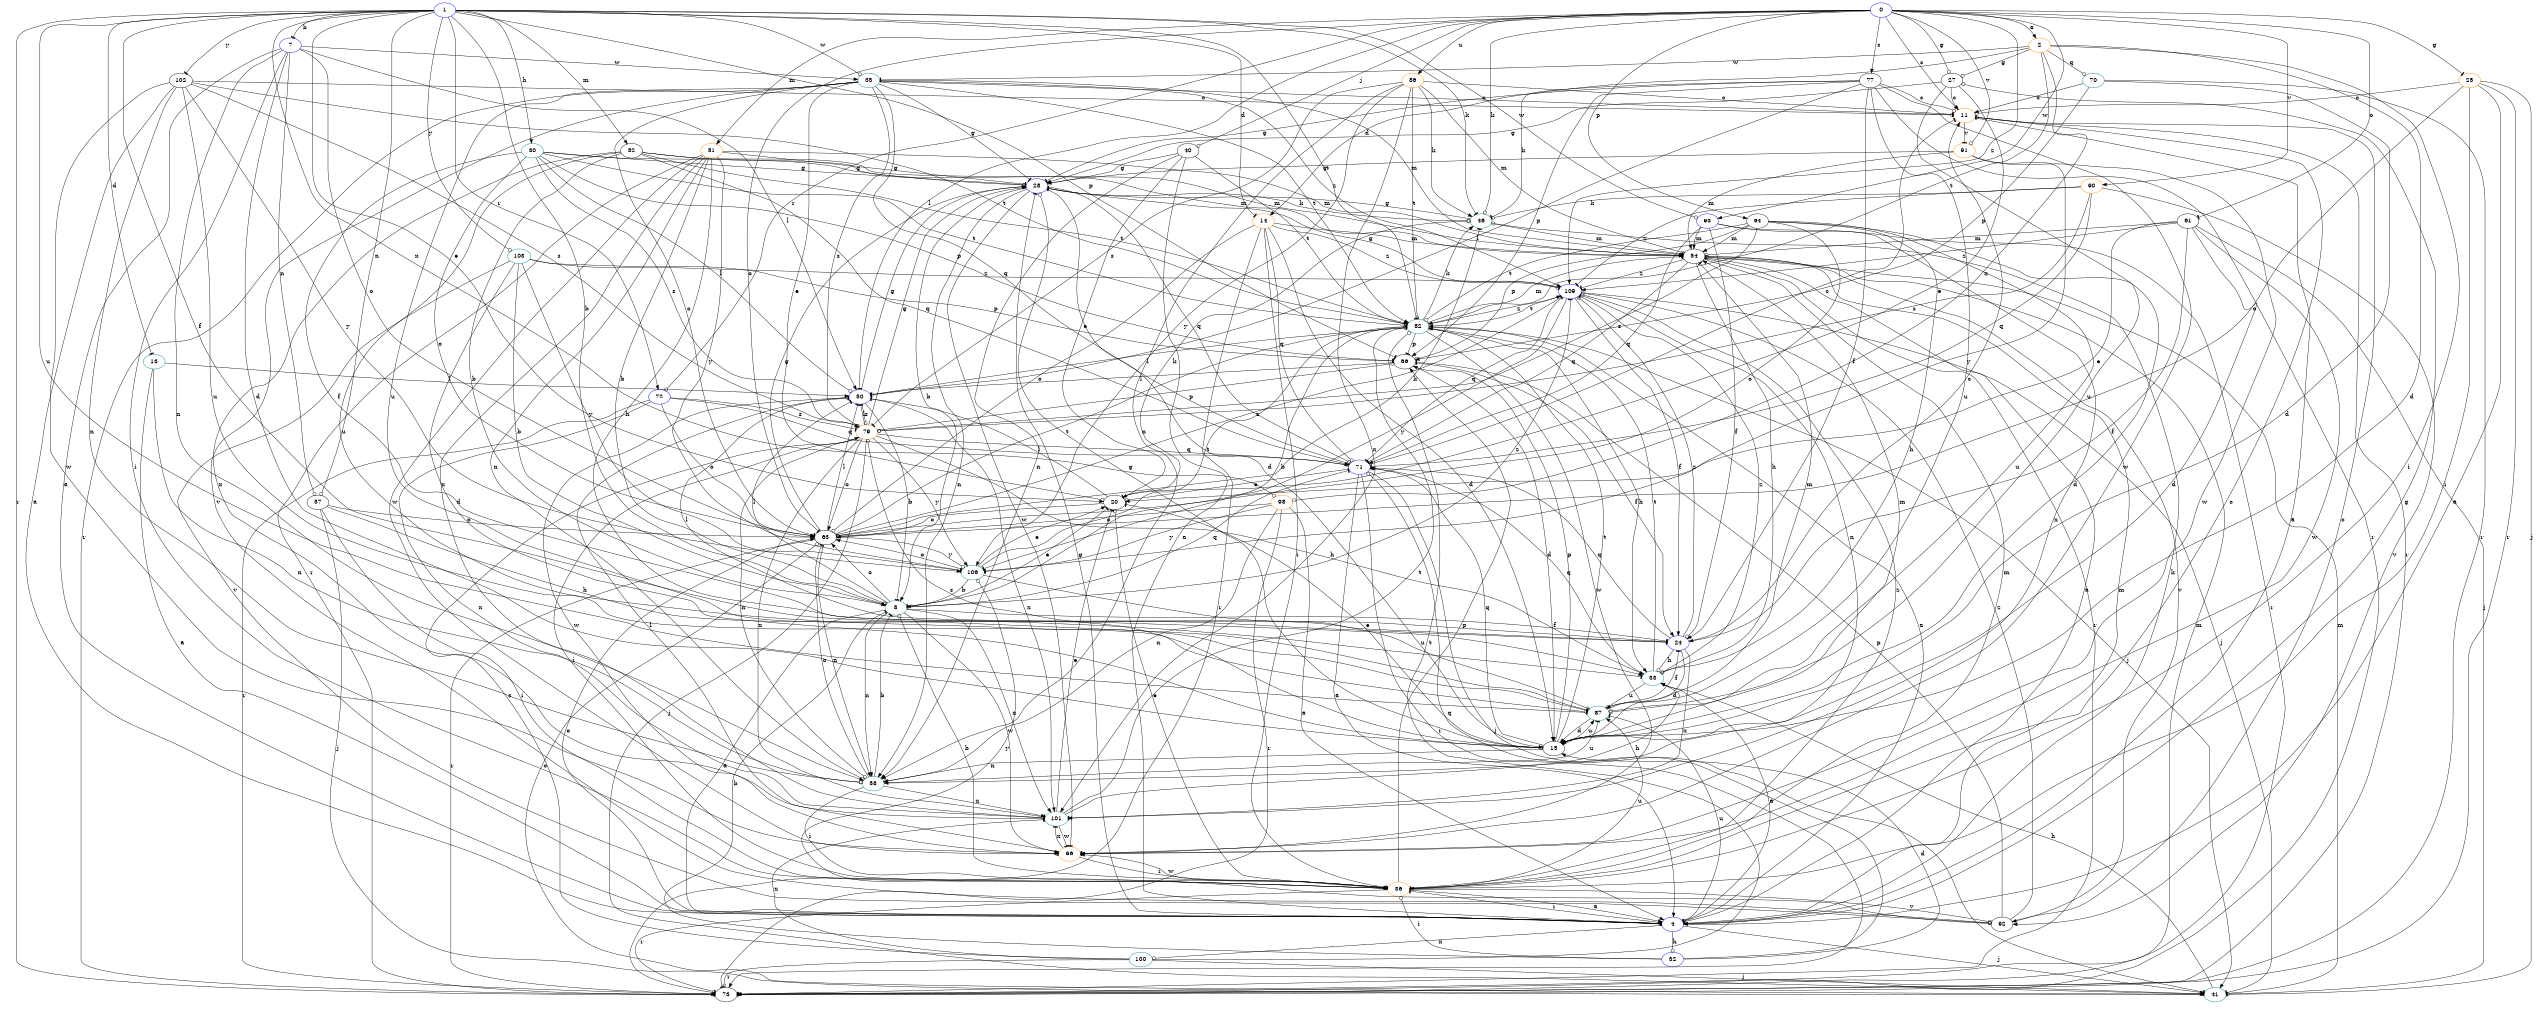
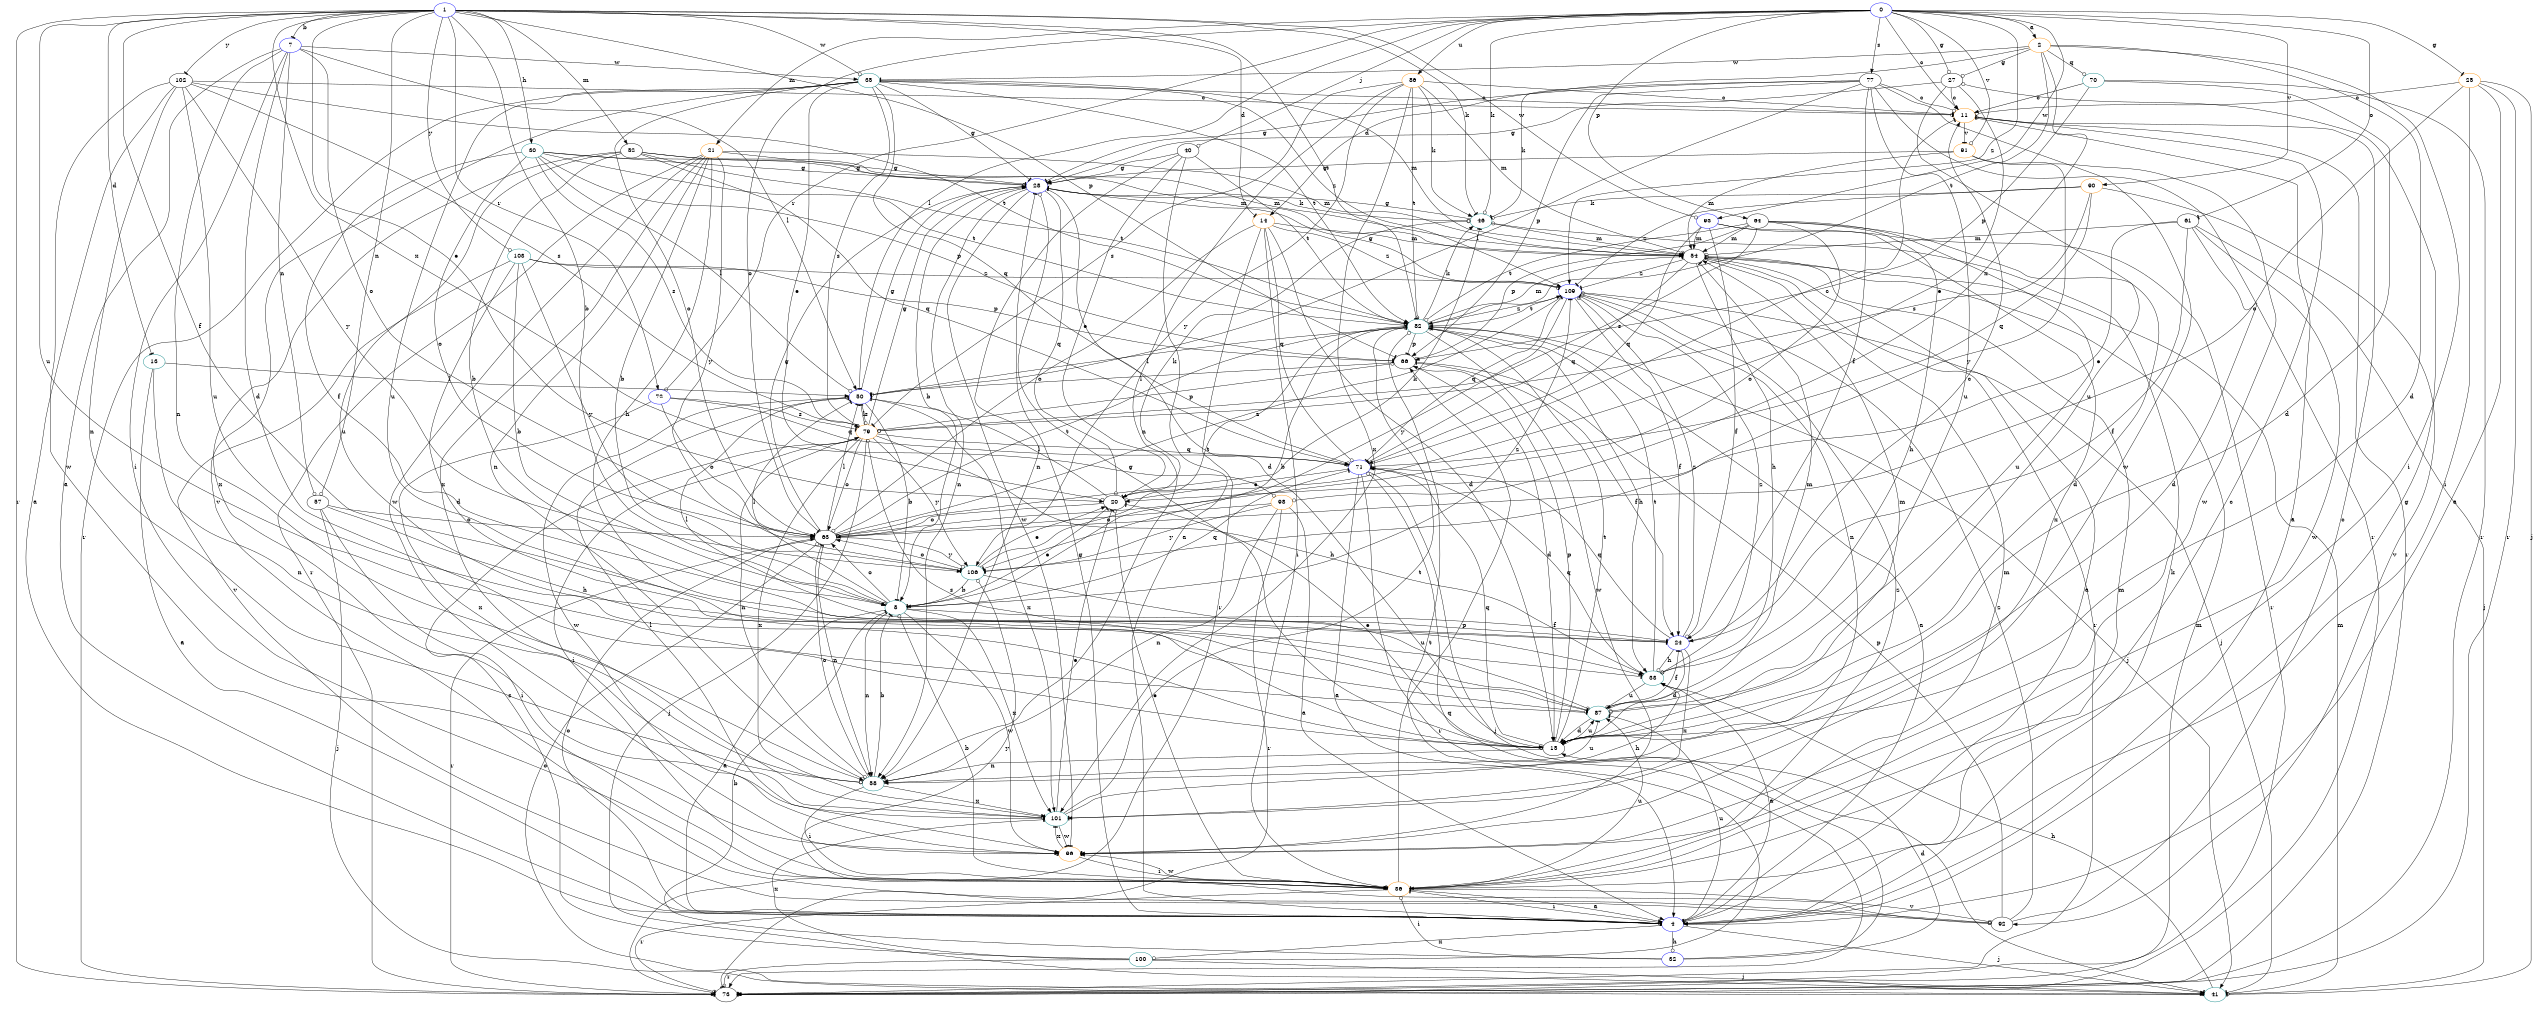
(712, 151) -> (712, 151)
(1882, 259) -> none
(1187, 320) -> (1048, 360)
(2138, 458) -> none
(243, 768) -> none
